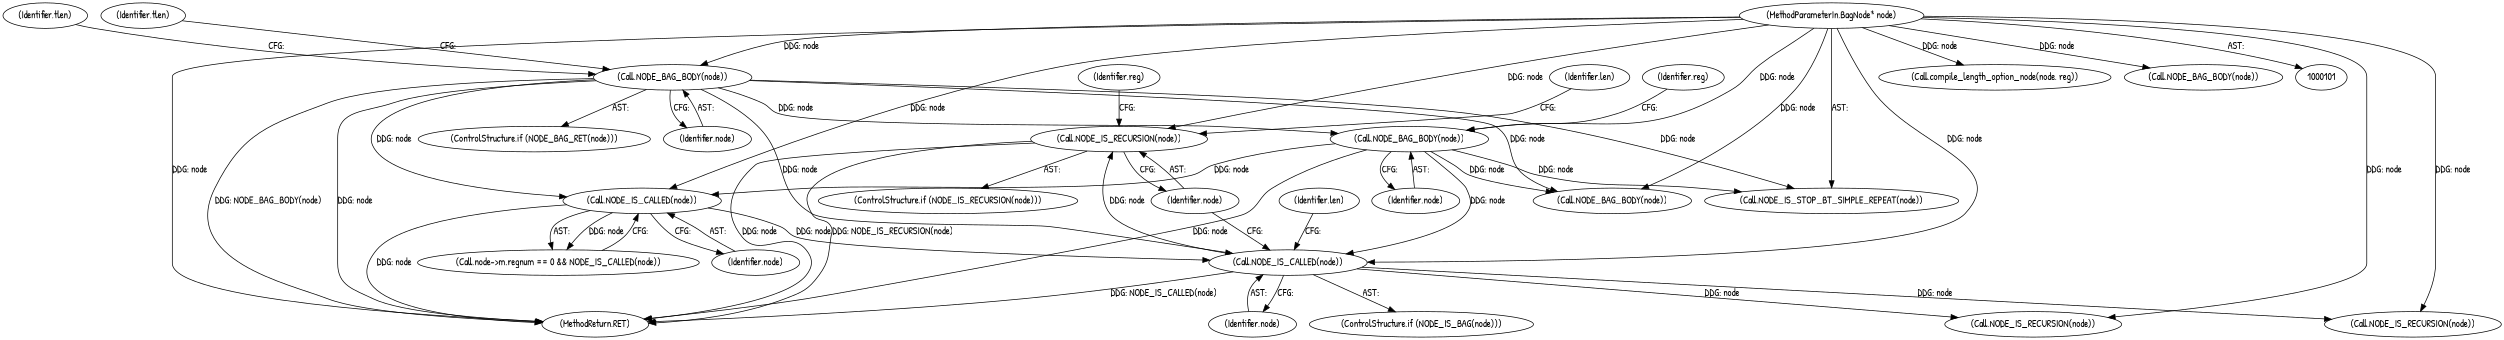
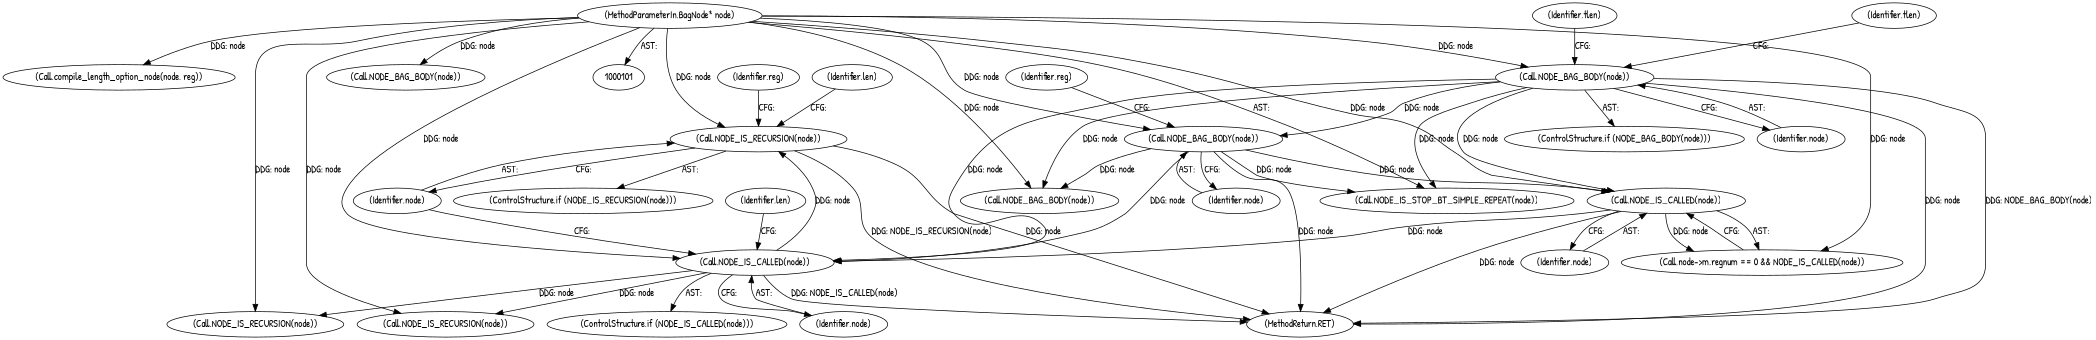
(675, 38) -> (1416, 25)
(534, 139) -> (1624, 139)
(1421, 324) -> (667, 324)
